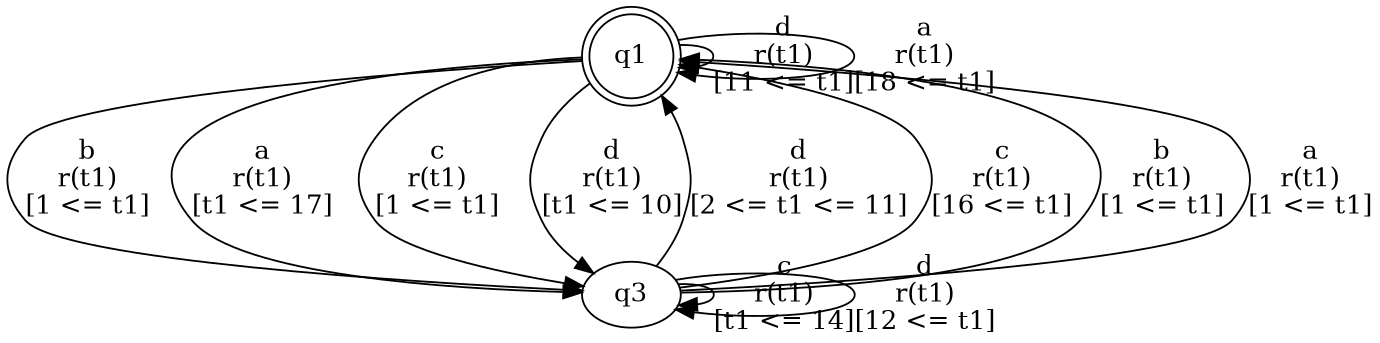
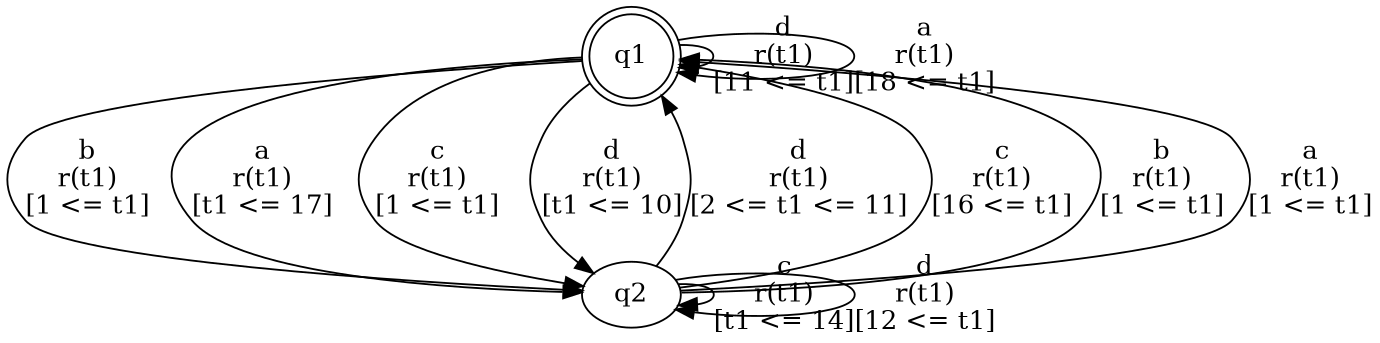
(631, 295) -> (631, 295)
